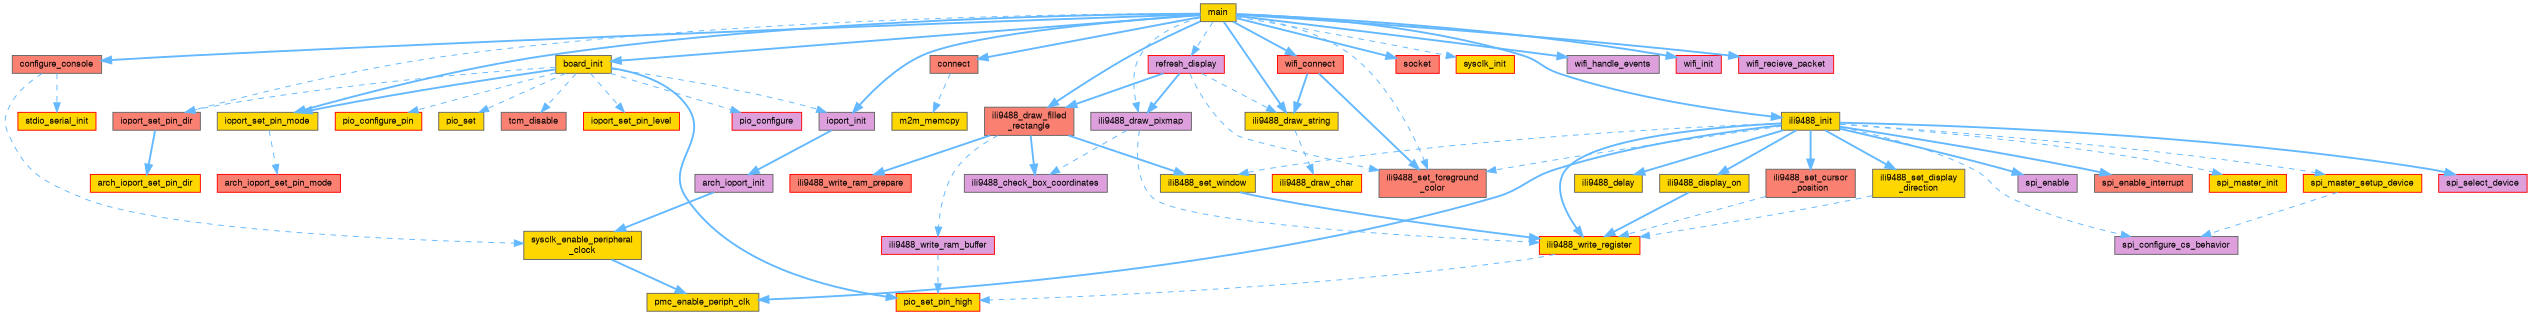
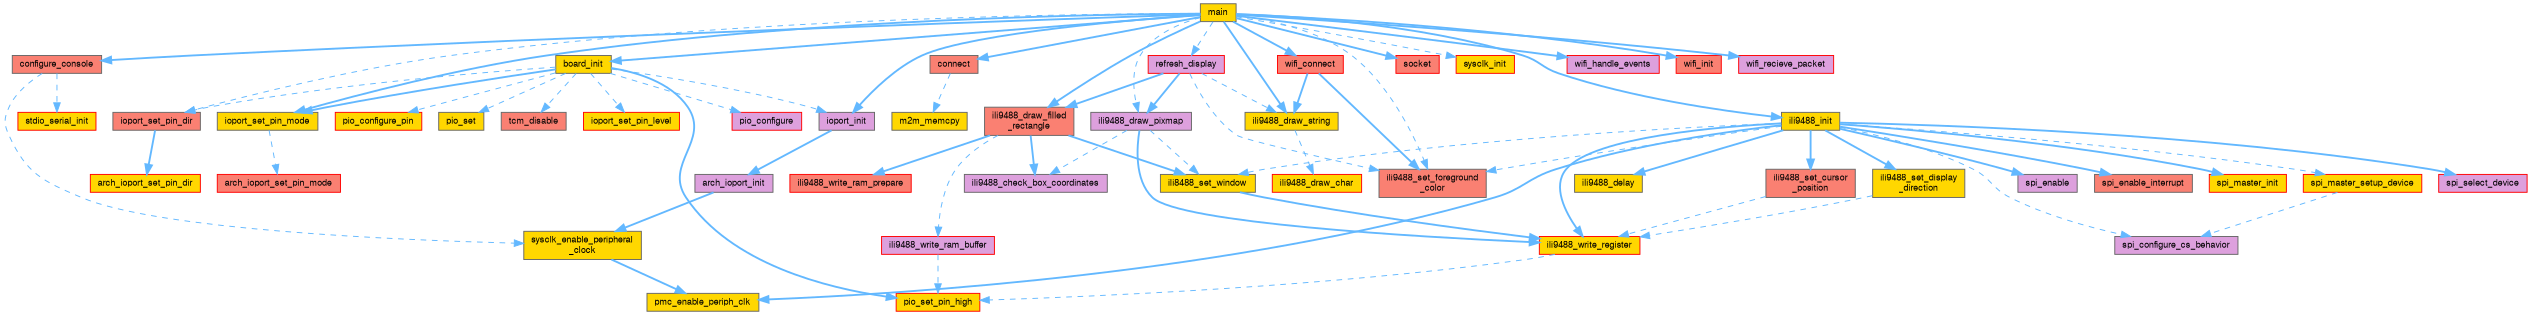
(1613, 64) -> (1613, 64)
(1699, 64) -> (1699, 64)
none -> (1171, 149)
(2092, 151) -> (2092, 151)
(1704, 183) -> none
(1304, 227) -> (1304, 227)
